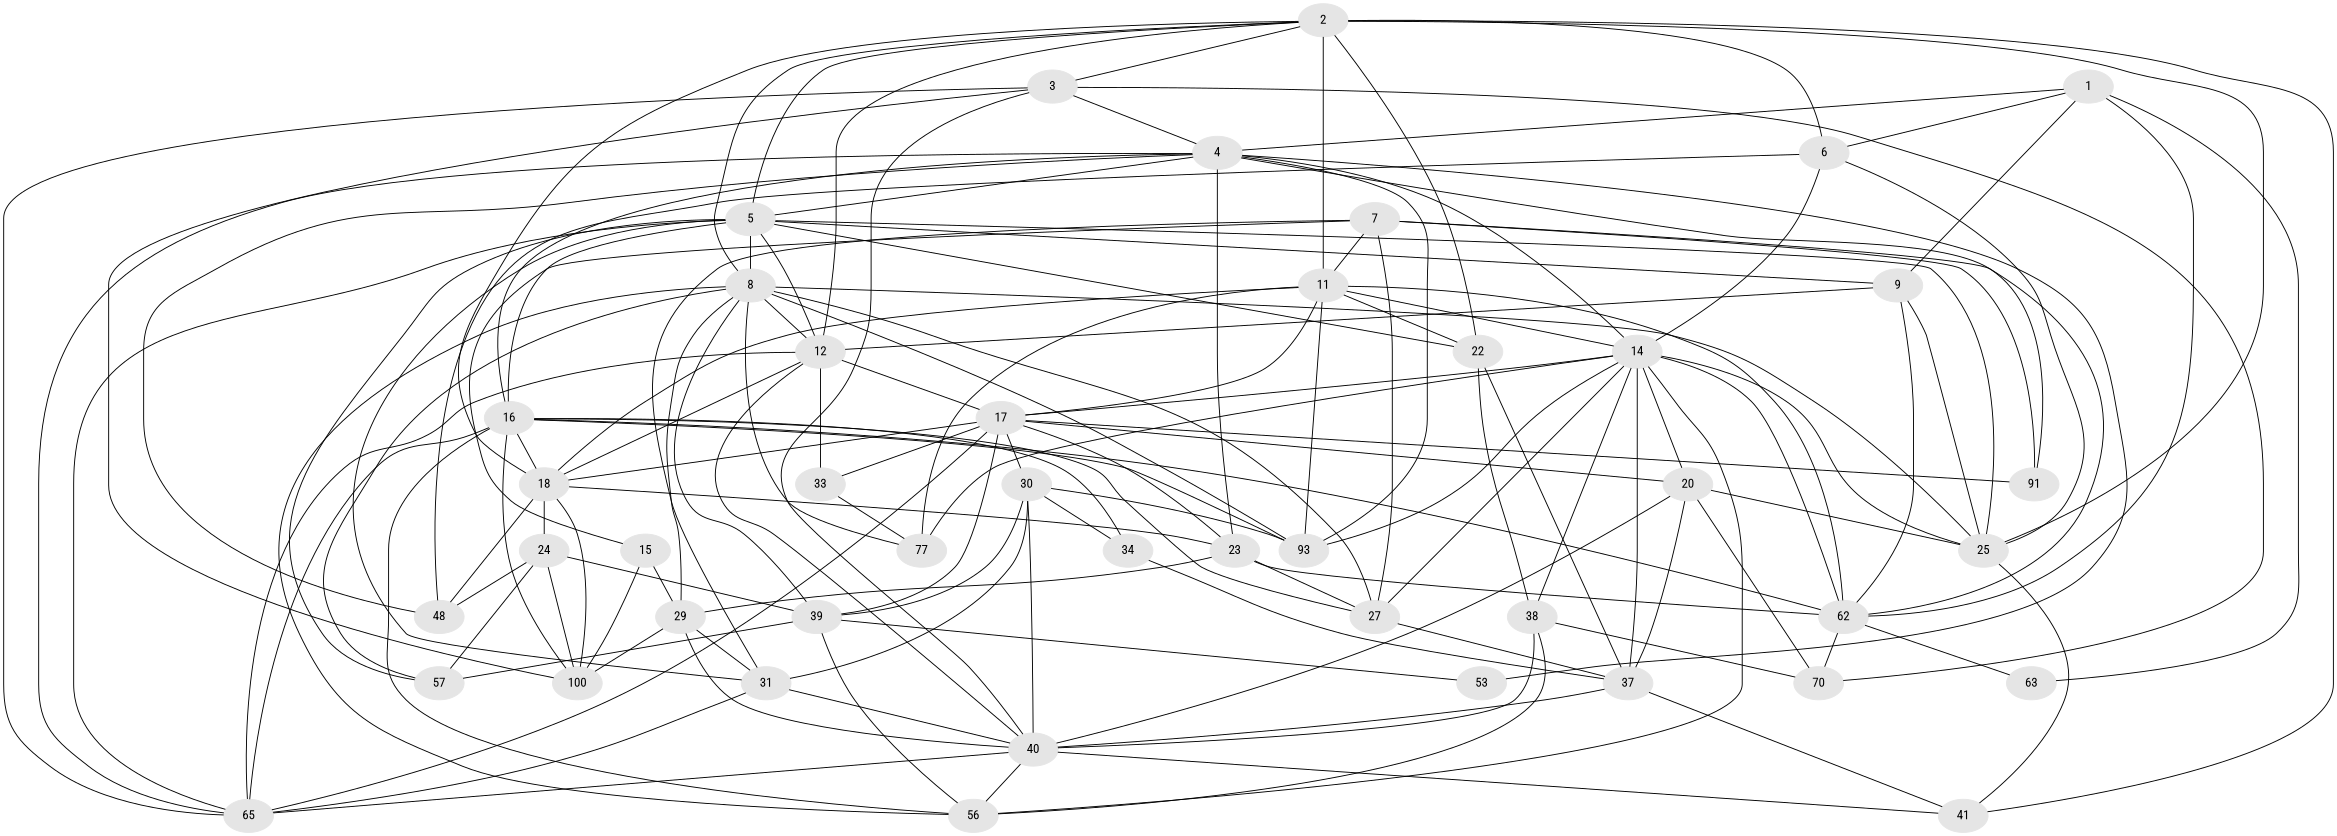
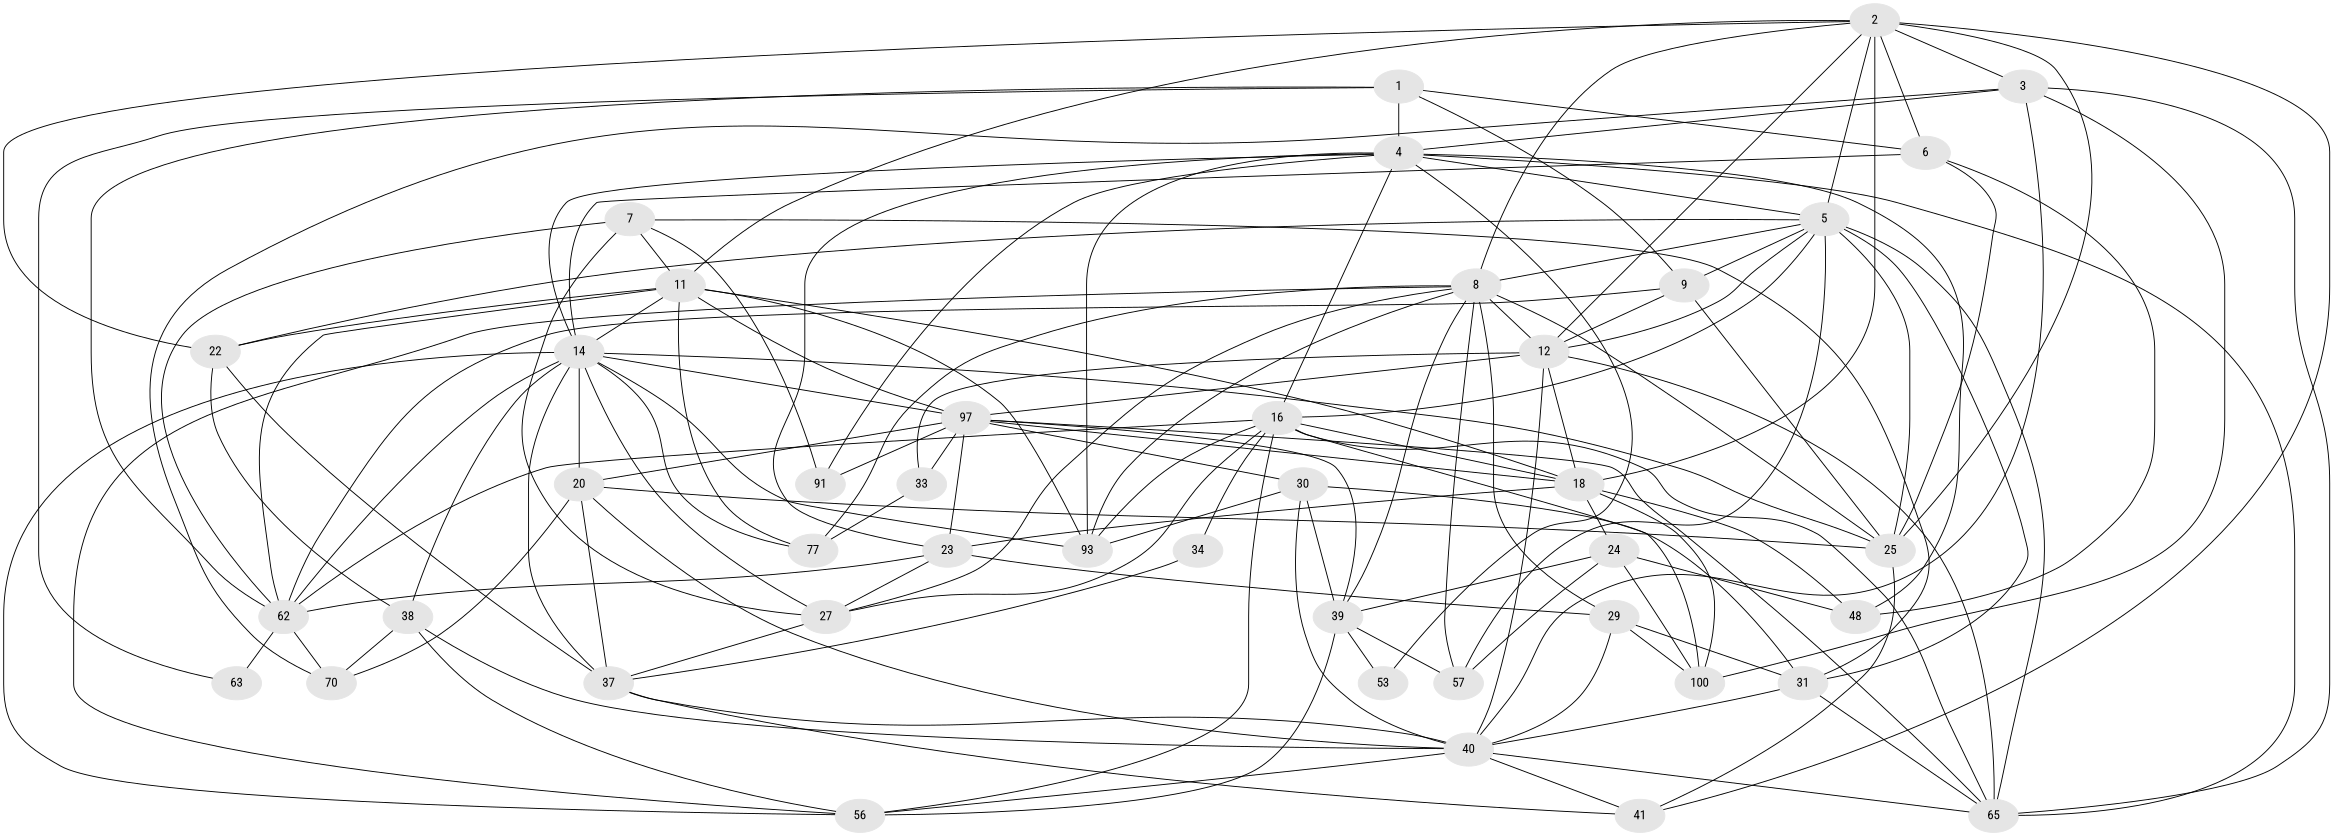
(1001, 418) -> (966, 418)
(1078, 518) -> none
(646, 551) -> none
